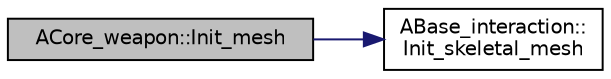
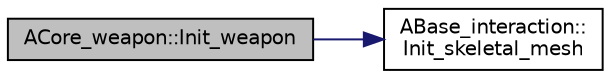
(161, 39) -> (161, 39)
